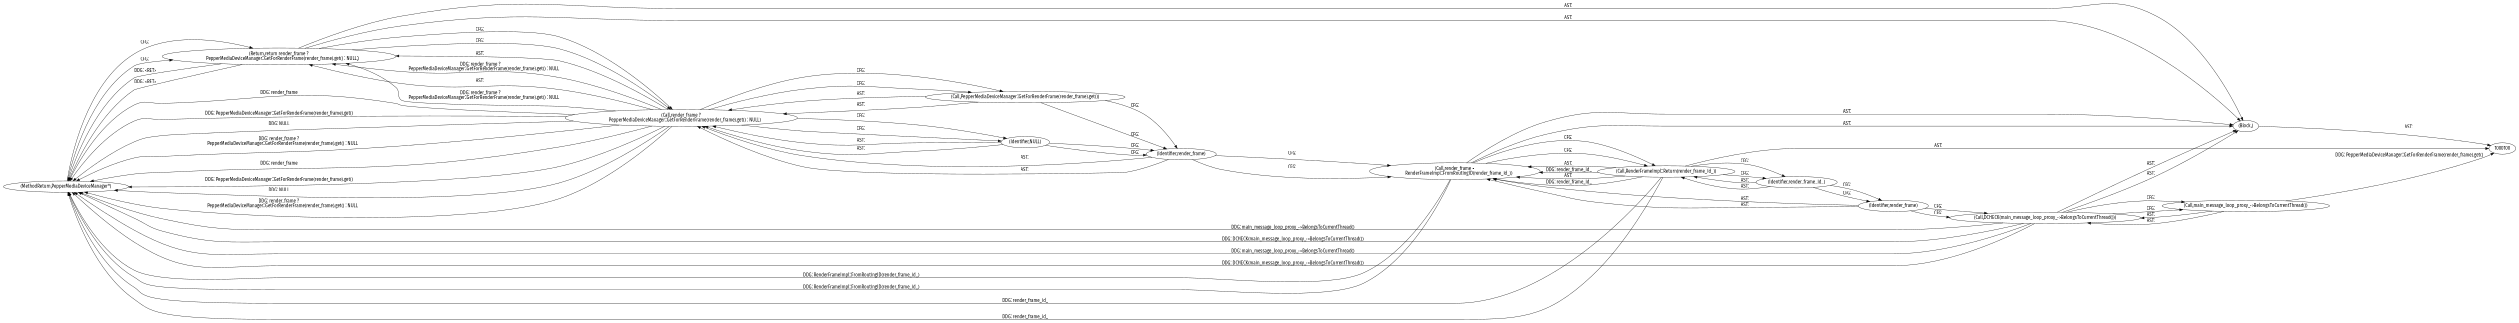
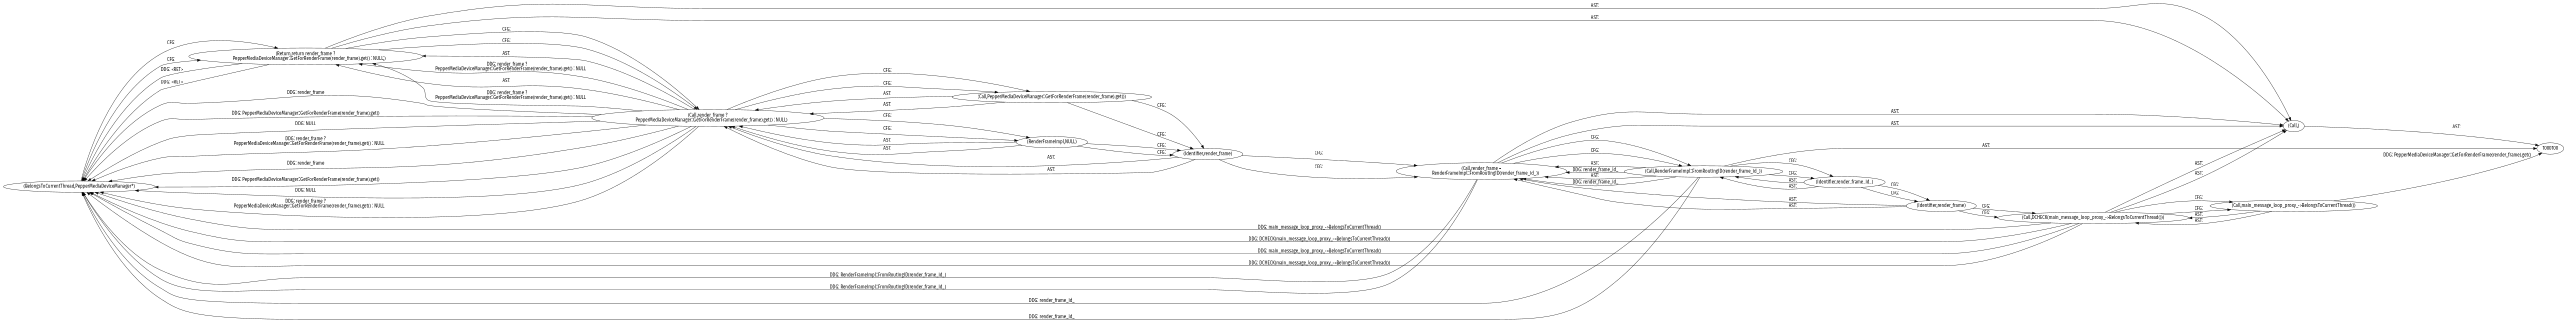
(2246, 126) -> (2294, 126)
(1025, 142) -> (1052, 142)
(1666, 172) -> (1704, 172)
(66, 187) -> (79, 187)
